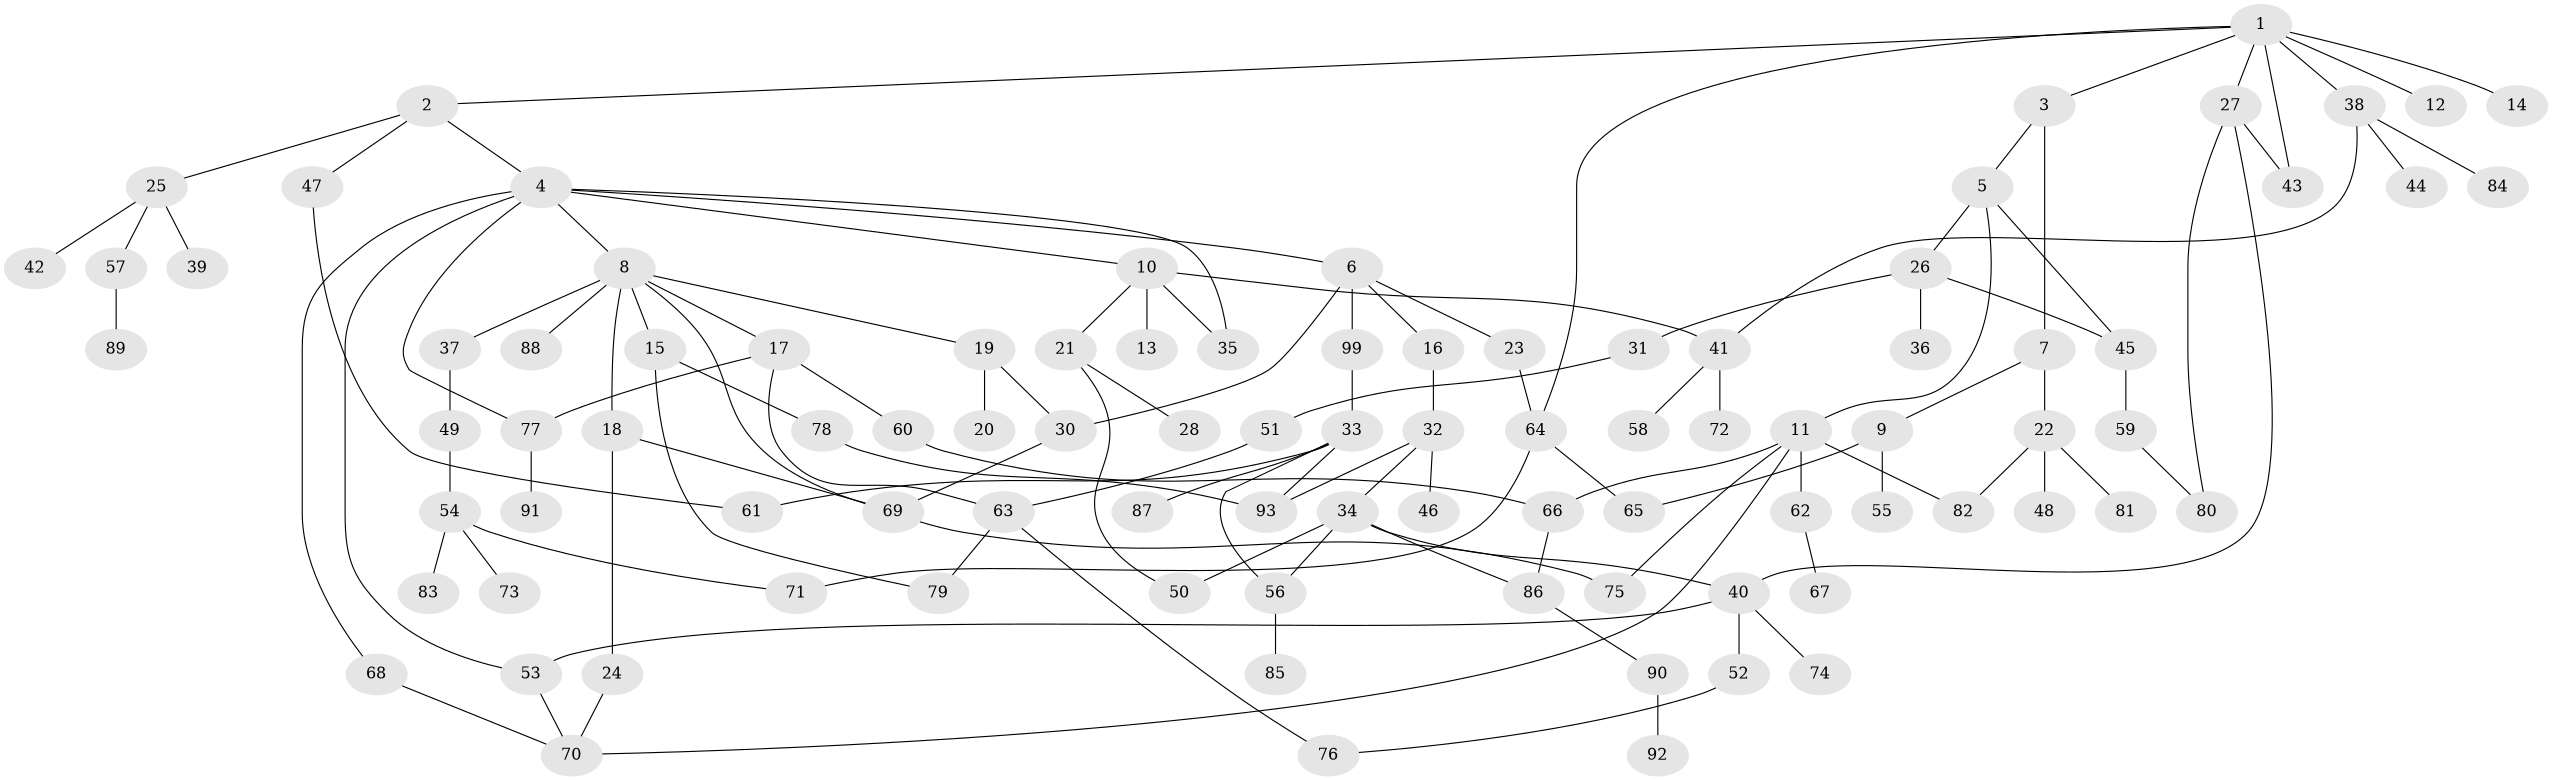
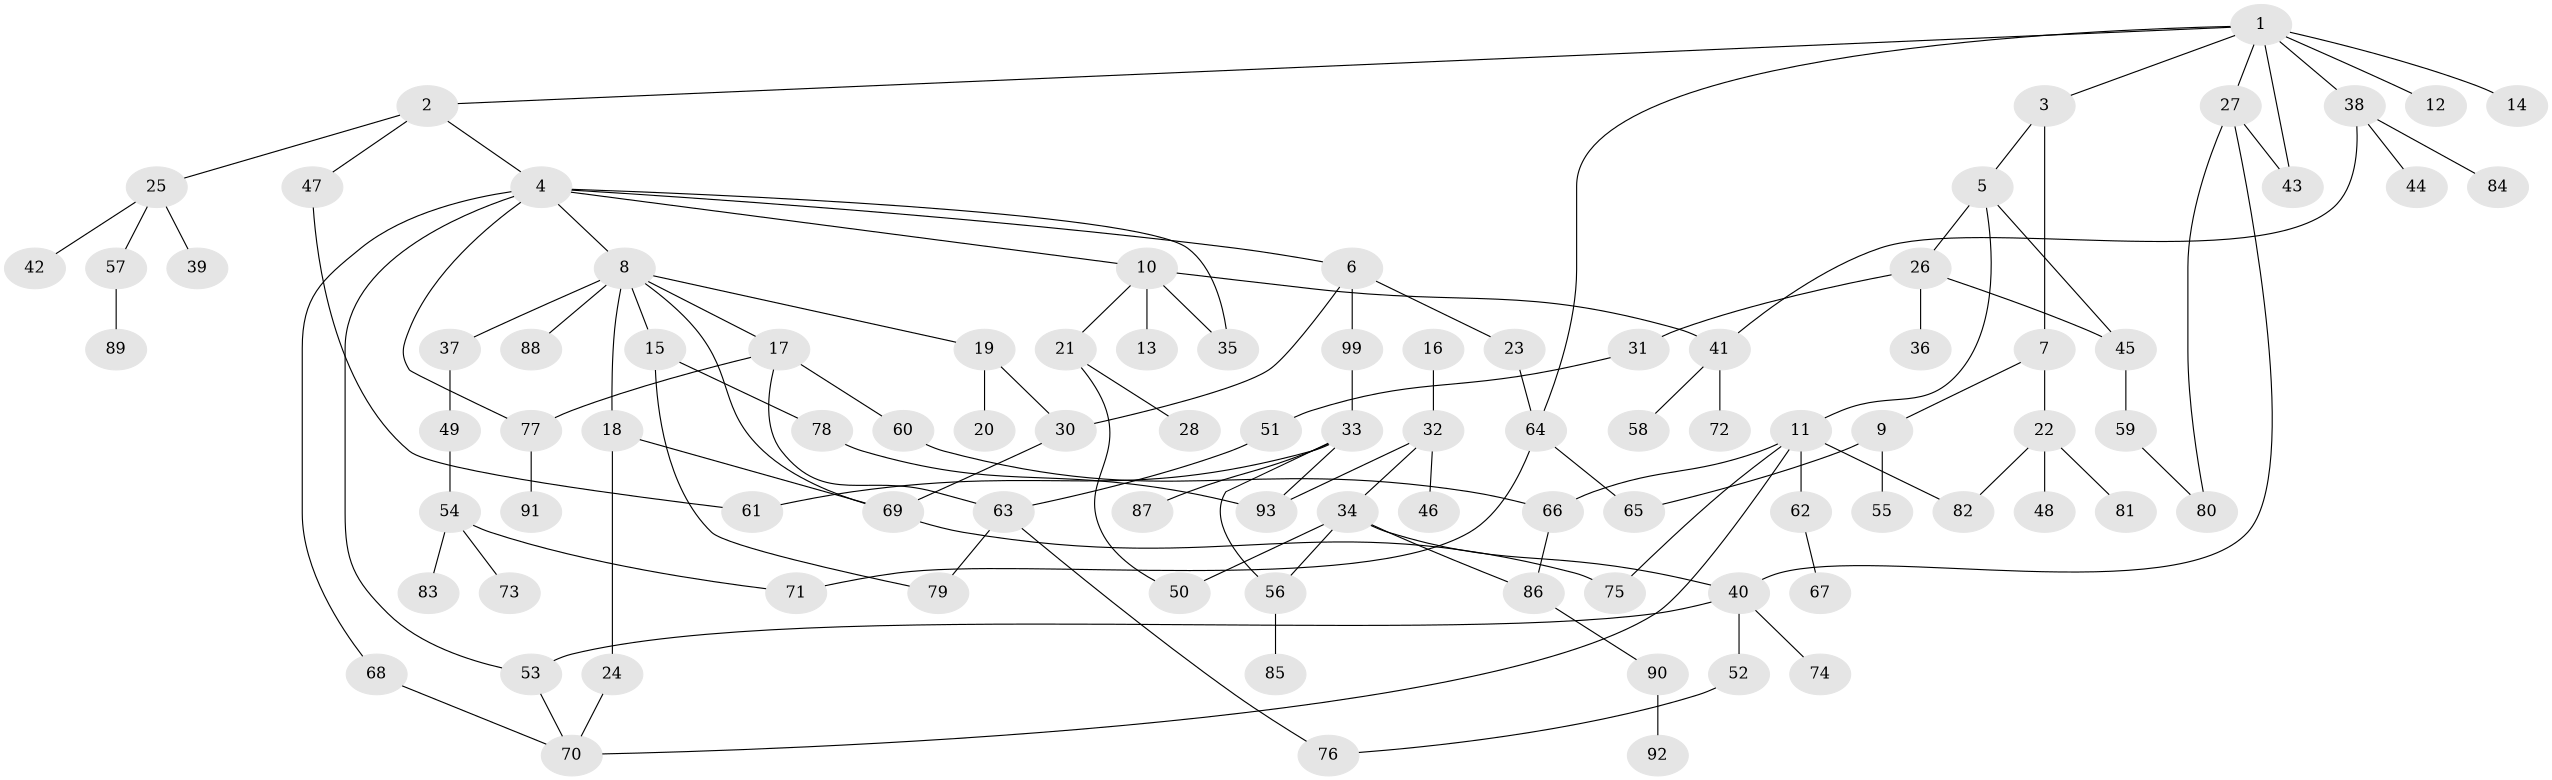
(1393, 309) -> none
